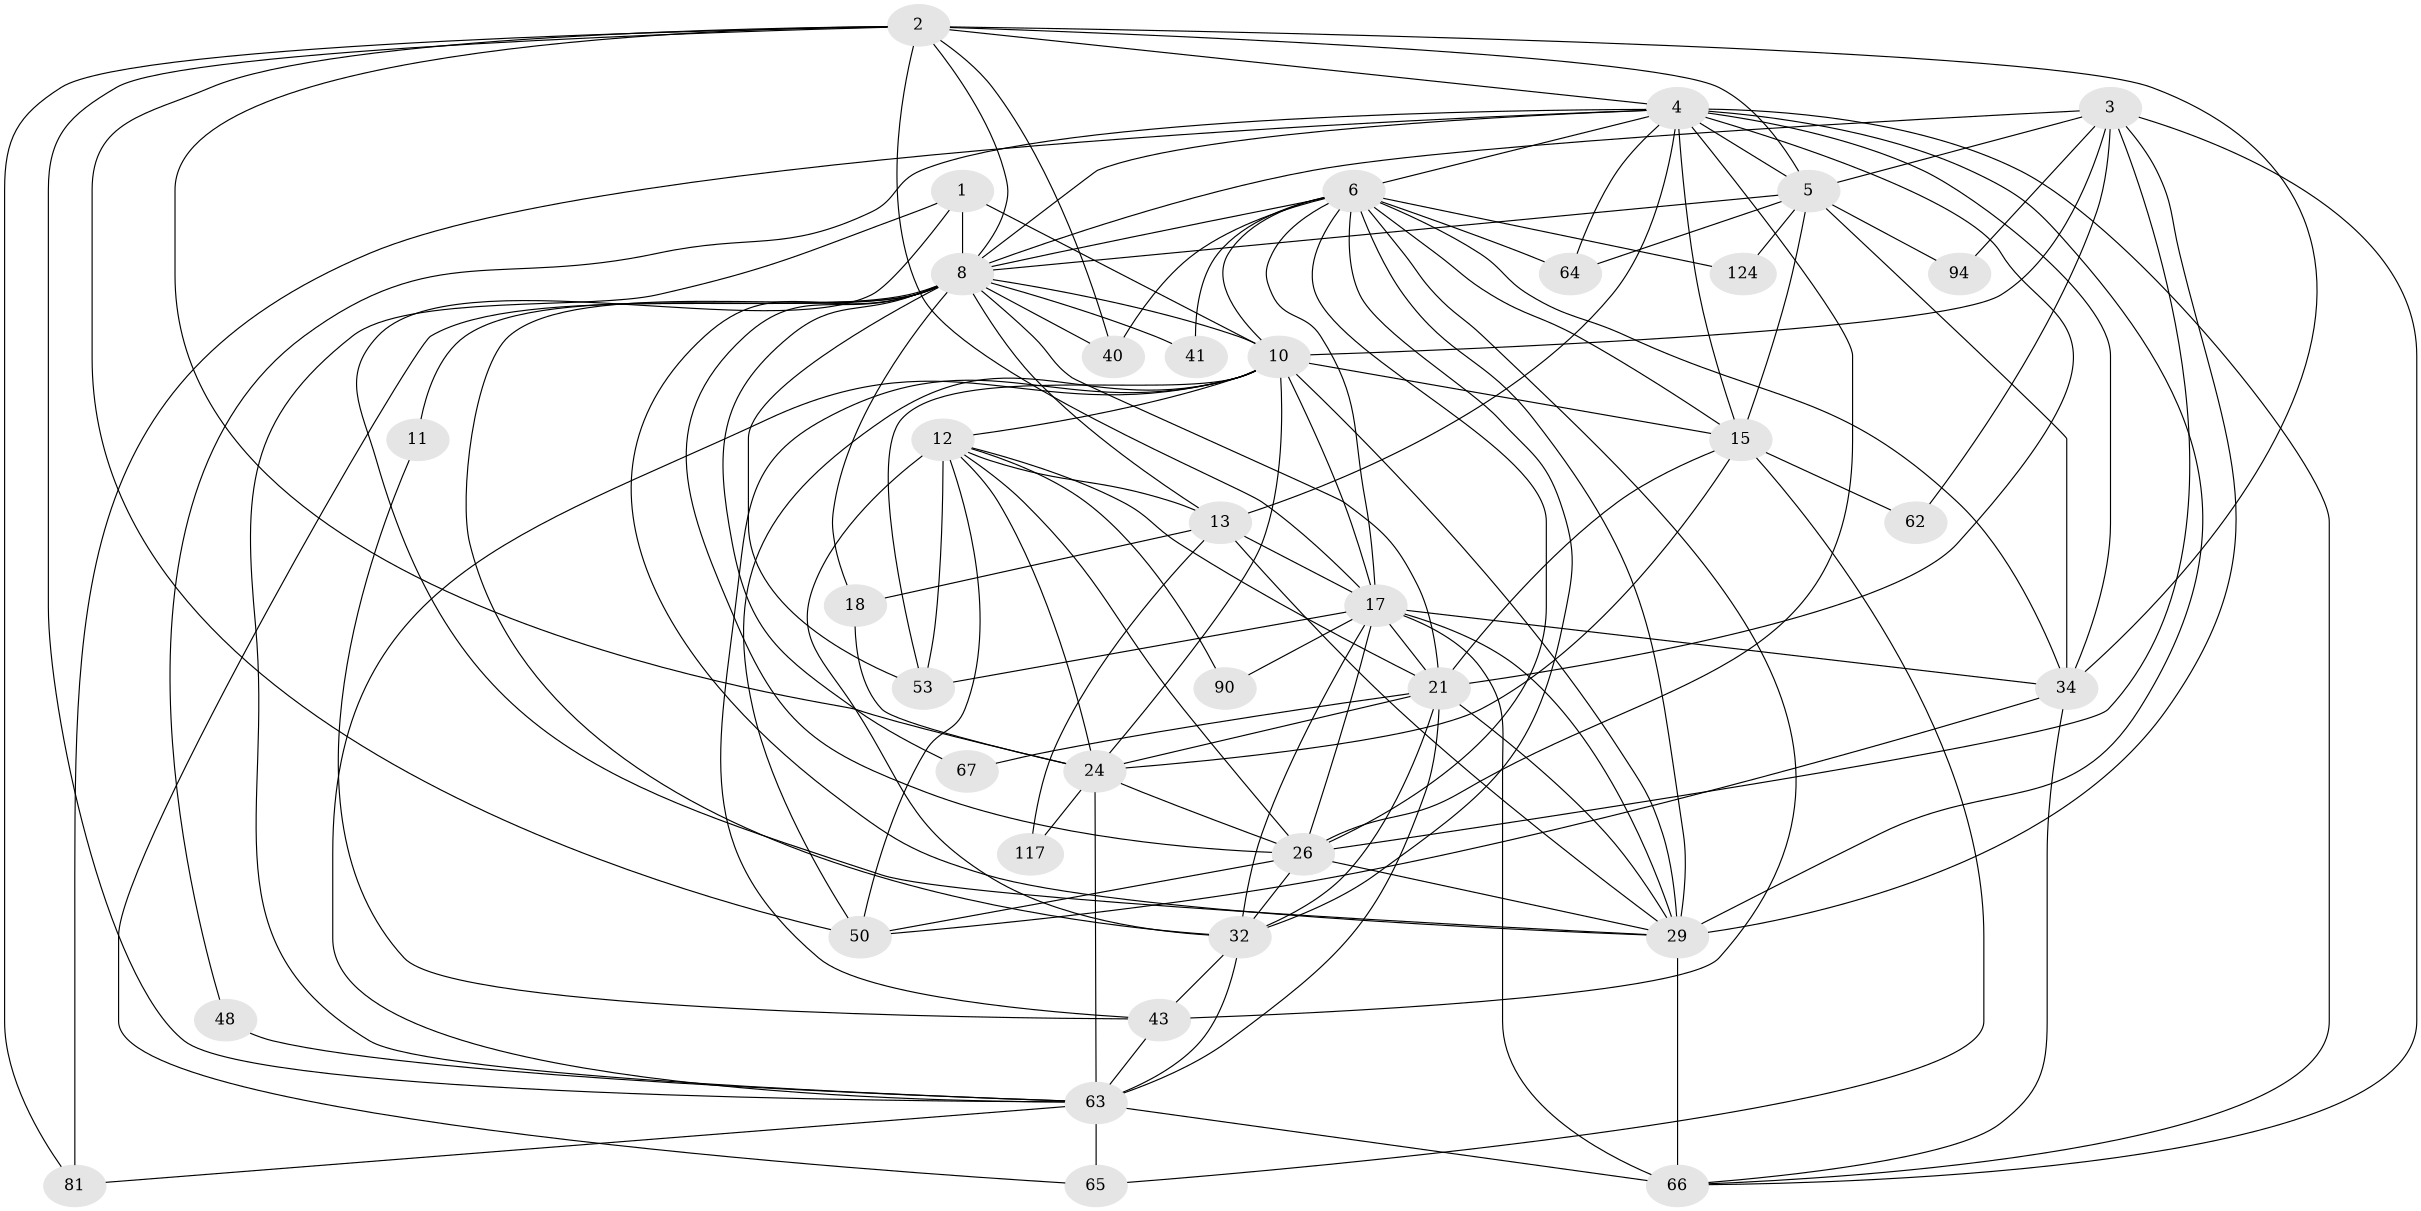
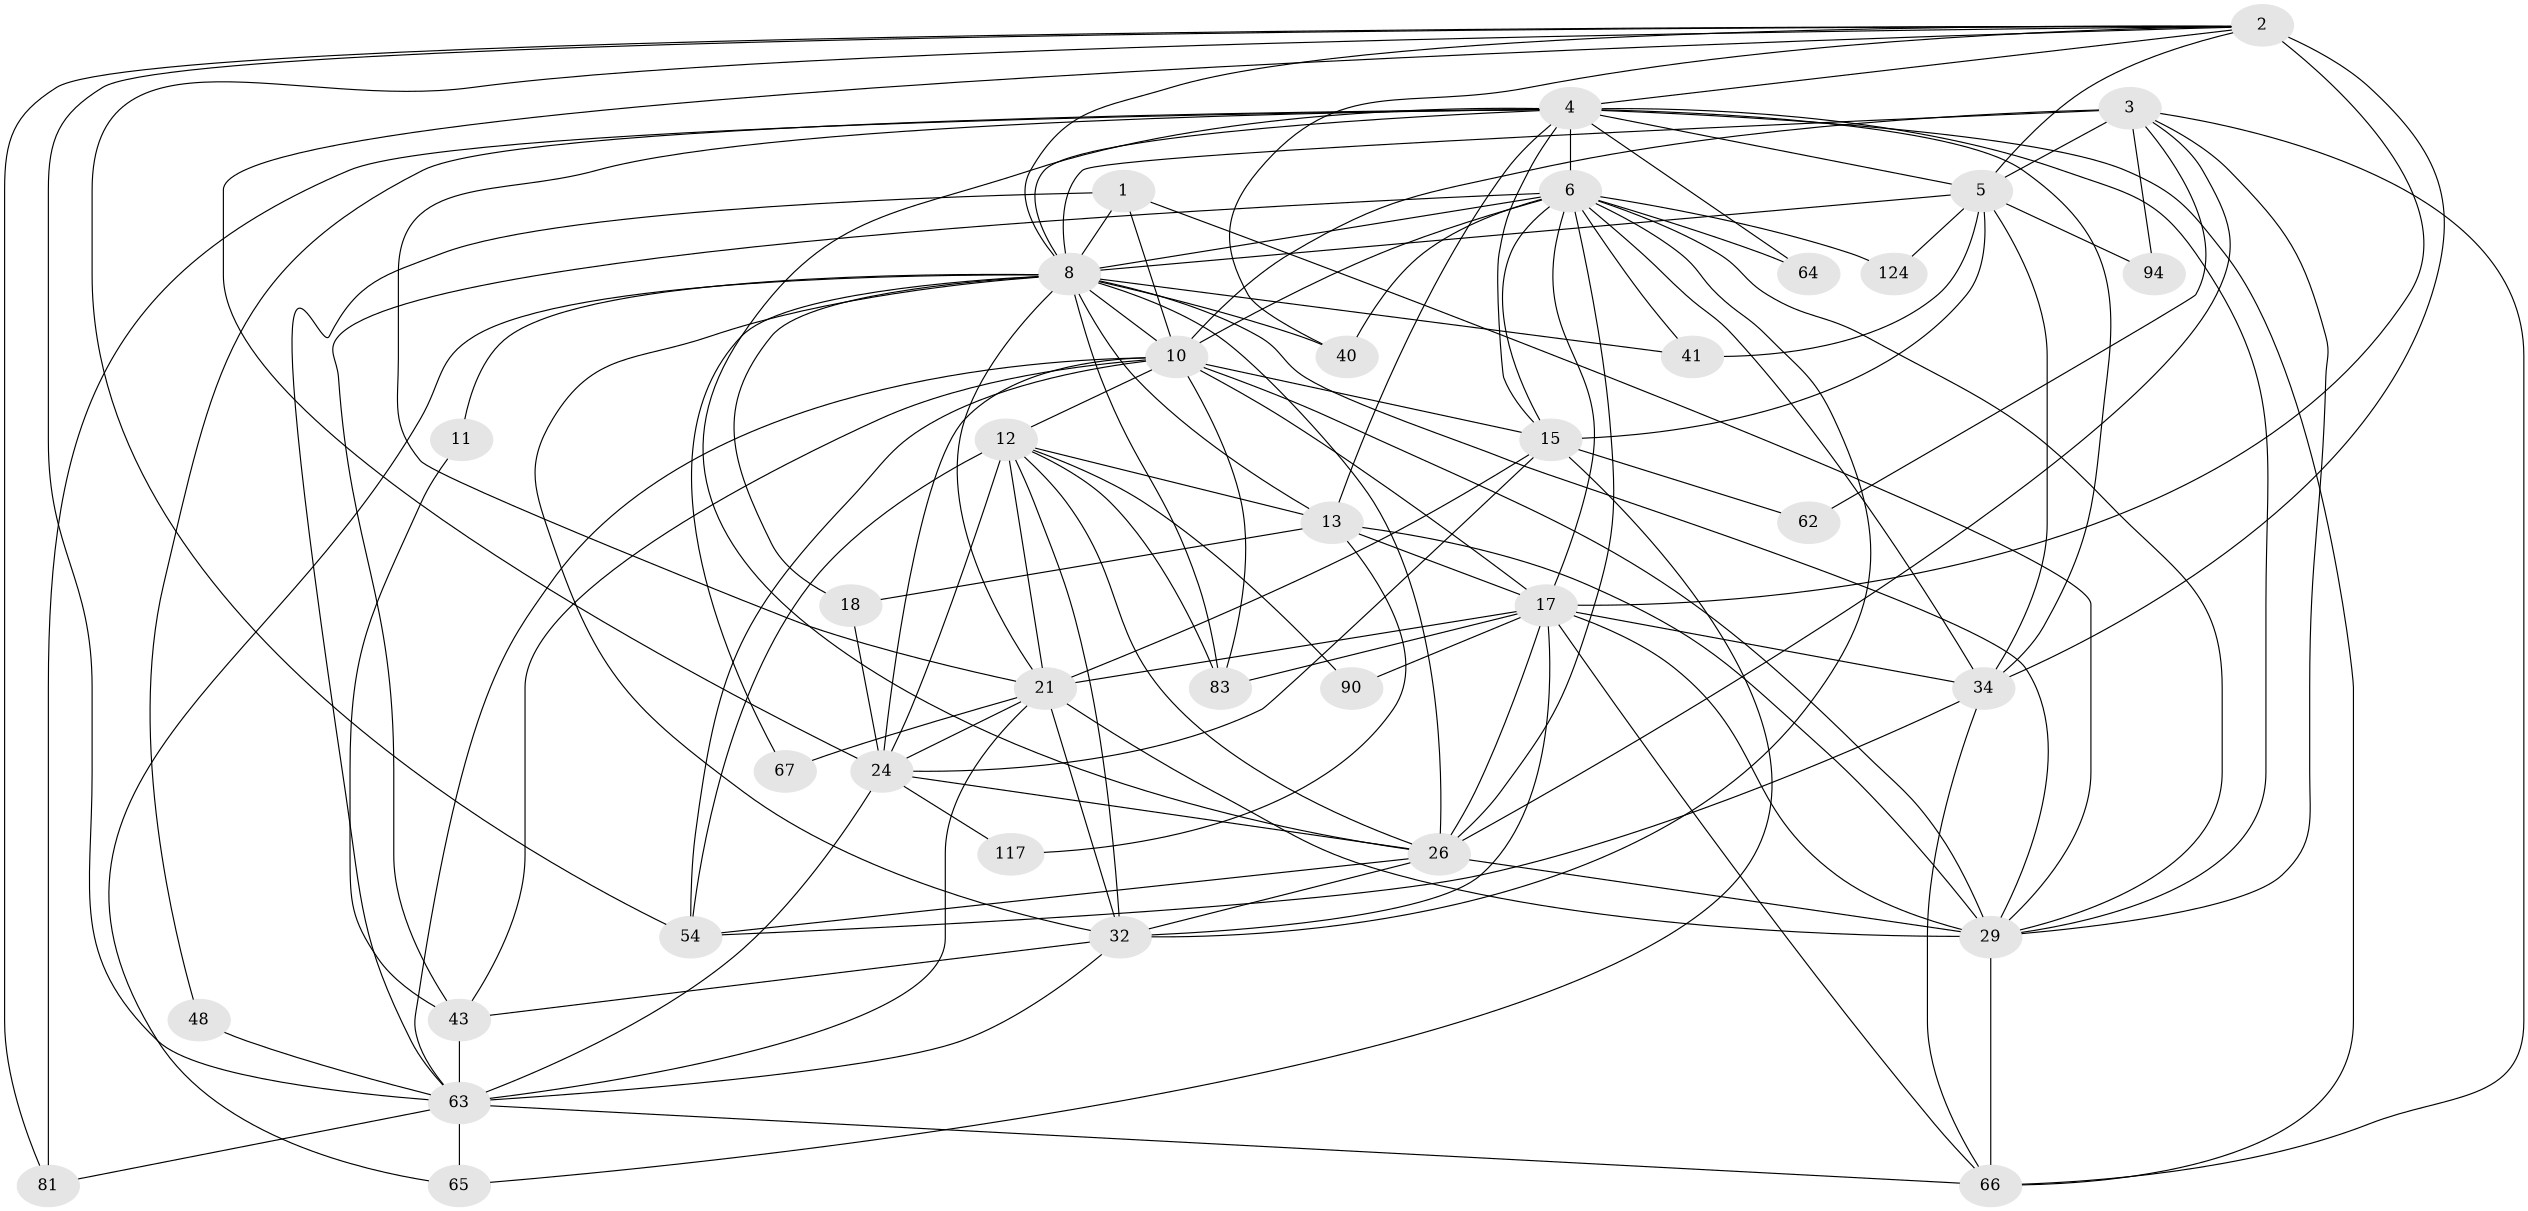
(1699, 230) -> (1881, 328)
(923, 689) -> (1220, 689)
(860, 937) -> (691, 937)
